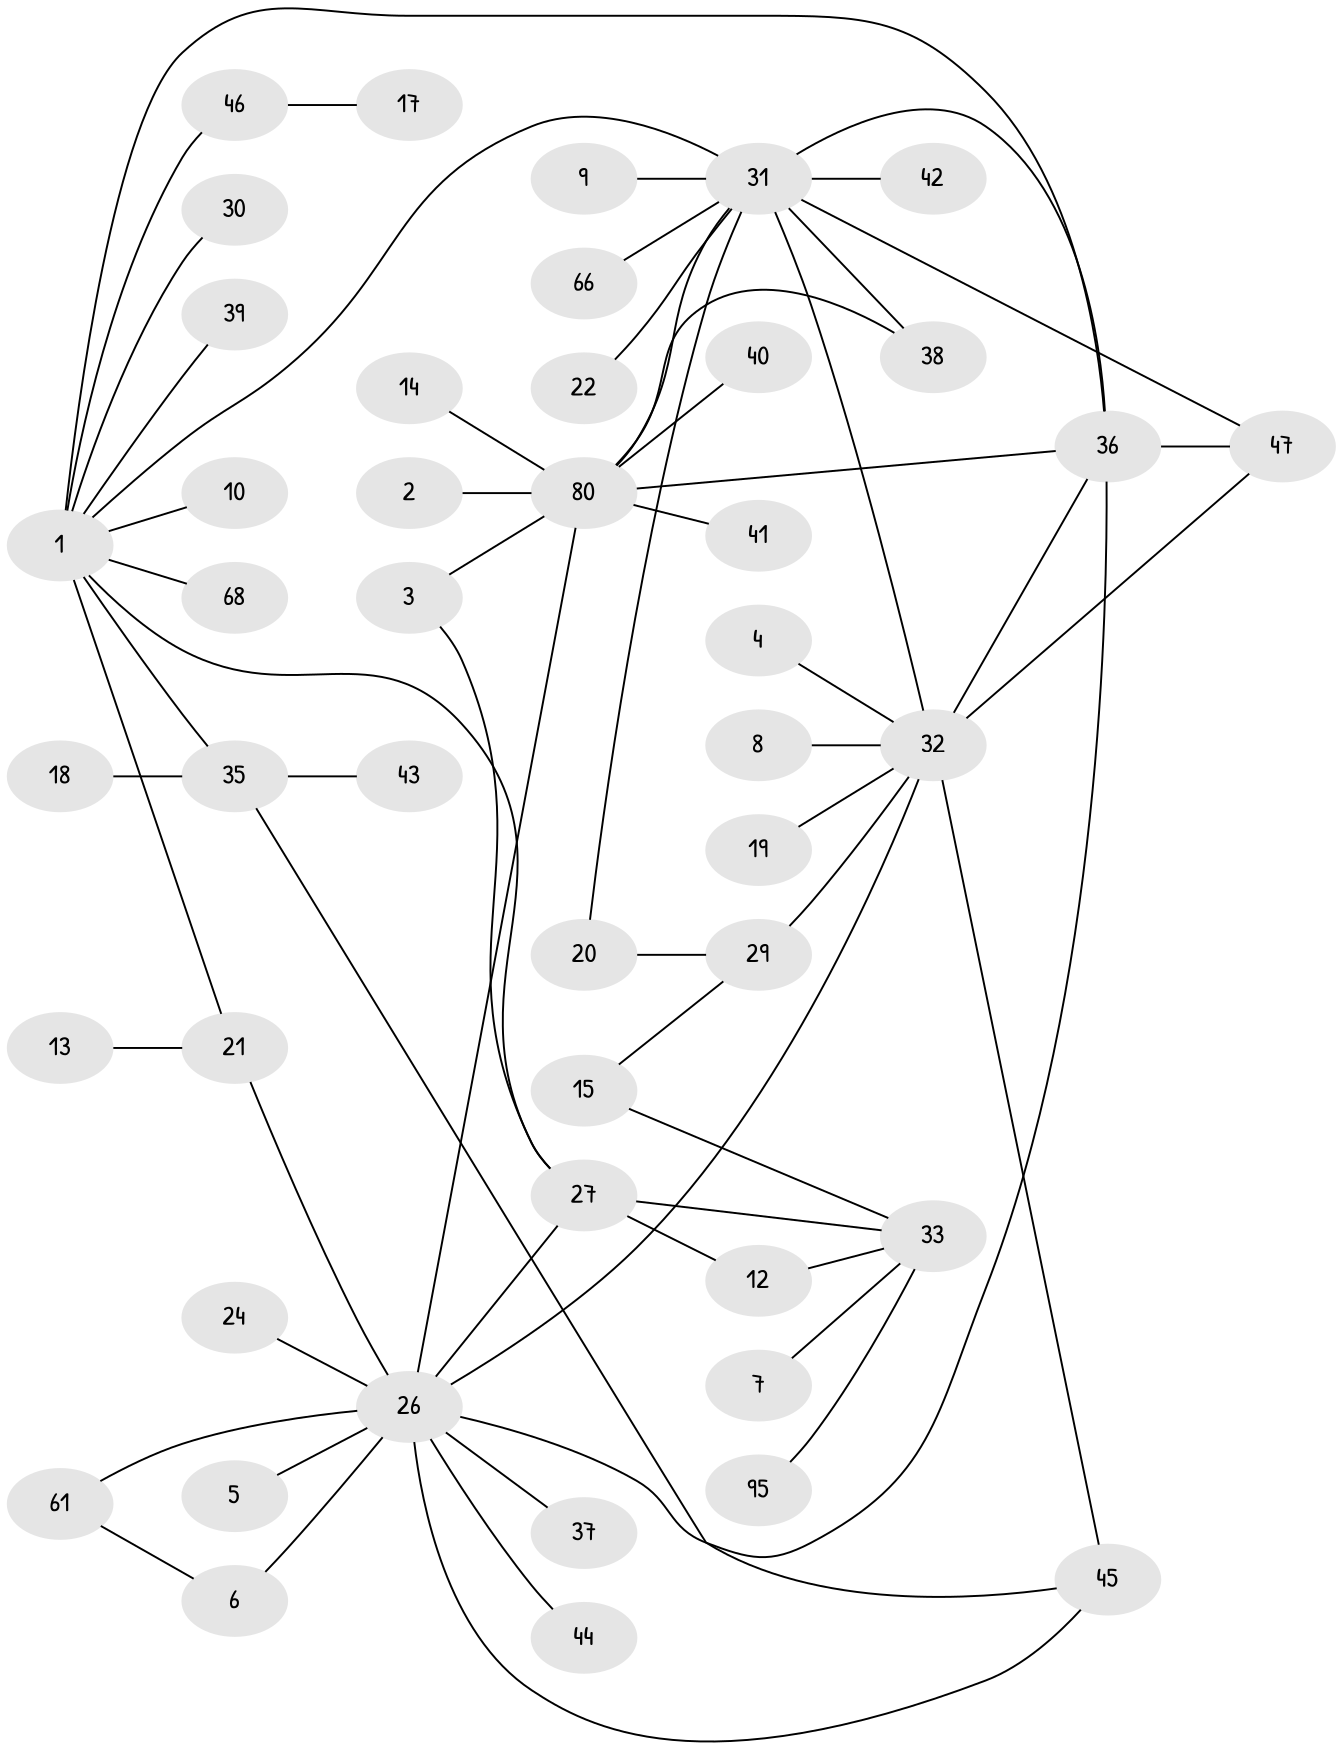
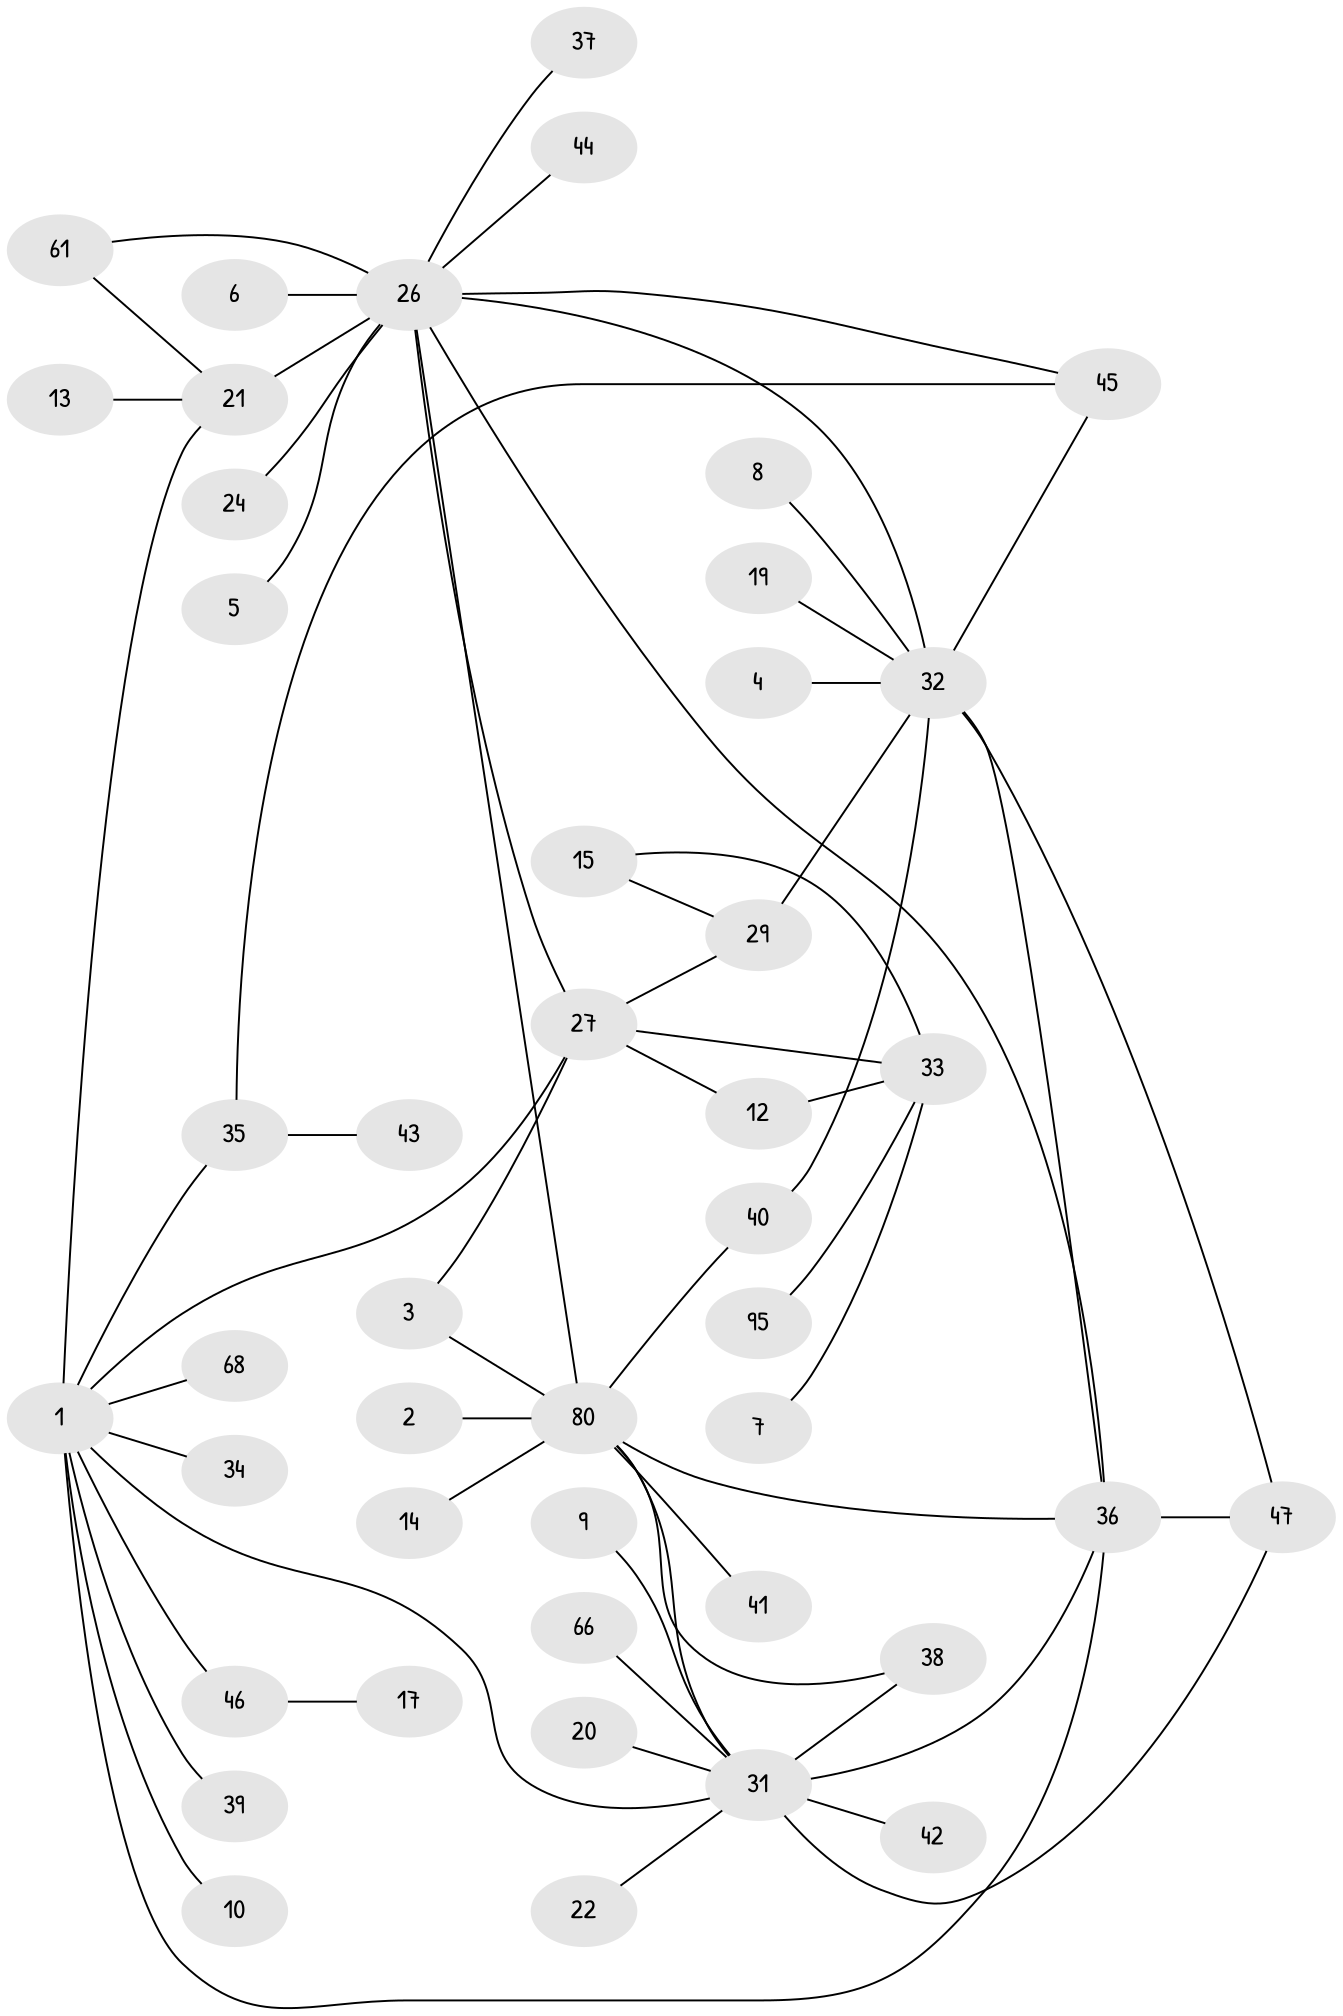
(235, 210) -> (235, 1471)
(854, 446) -> (881, 987)
(60, 776) -> none
(672, 955) -> (671, 980)
(147, 1552) -> (148, 325)
